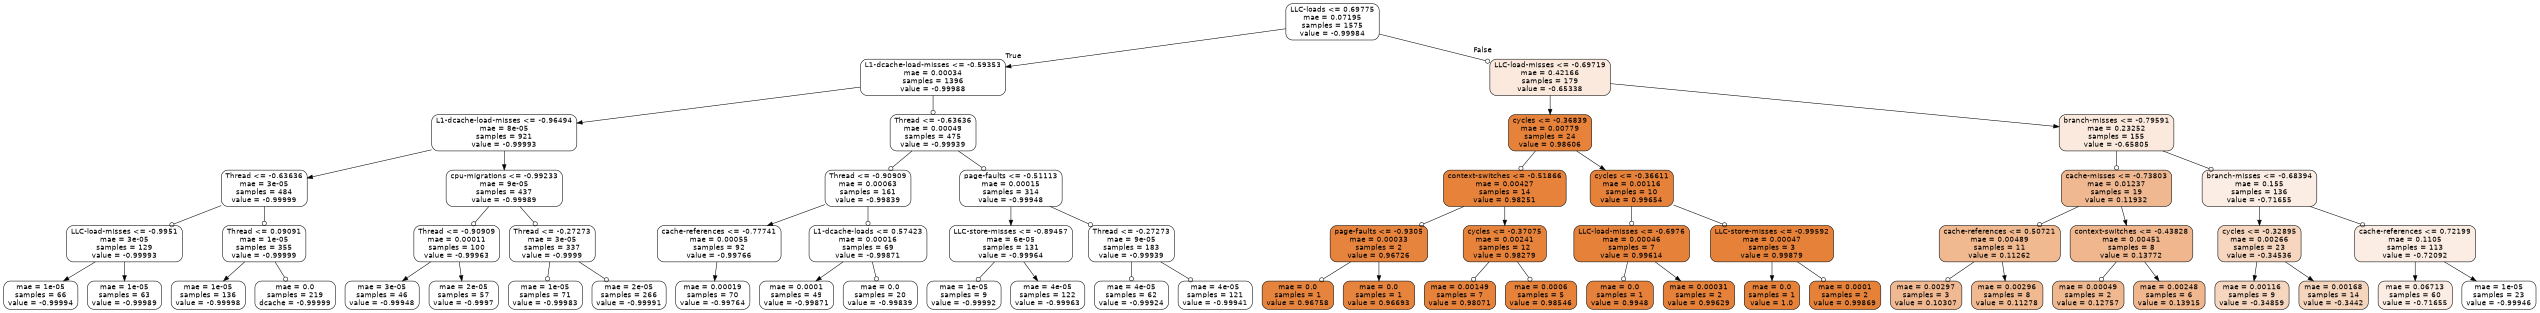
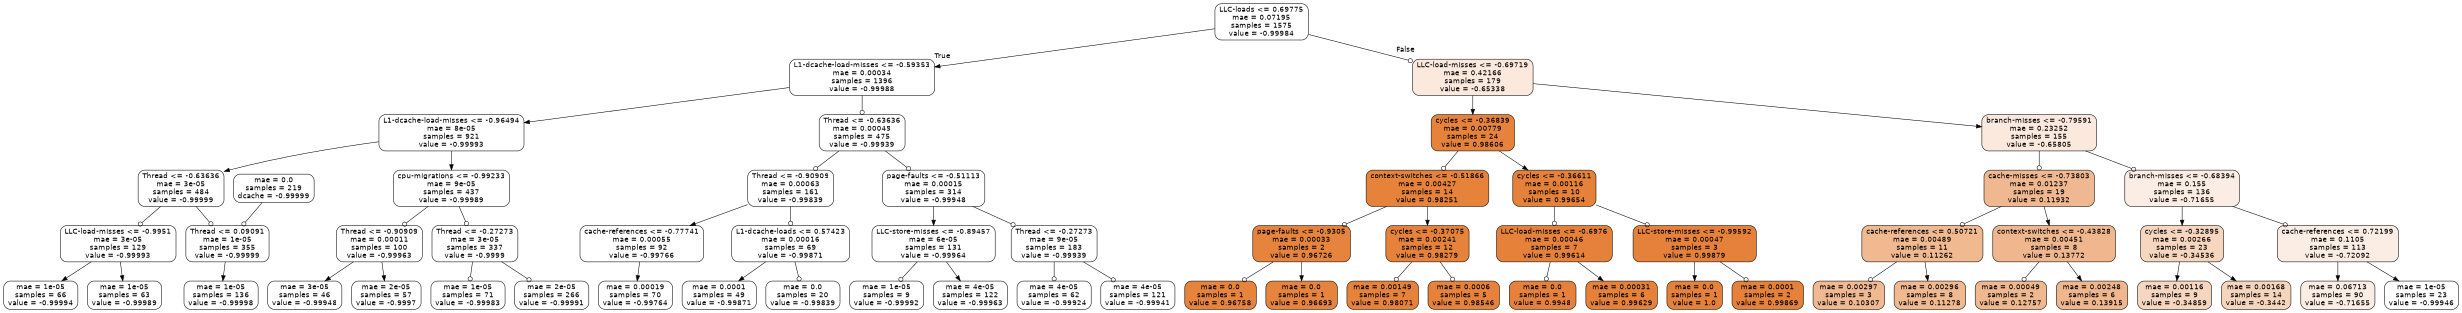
(280, 270) -> (254, 212)
(1699, 295) -> (1622, 295)
(2415, 295) -> (2338, 295)
